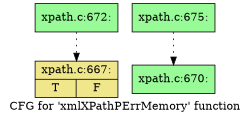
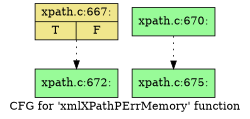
(77, 43) -> (77, 50)
(174, 44) -> (174, 48)
